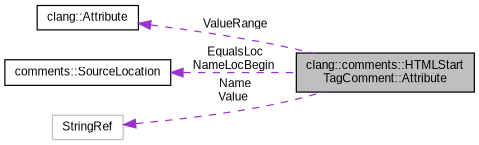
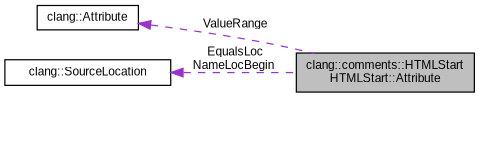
(88, 73) -> (88, 73)
(385, 73) -> (385, 73)
(88, 127) -> none
